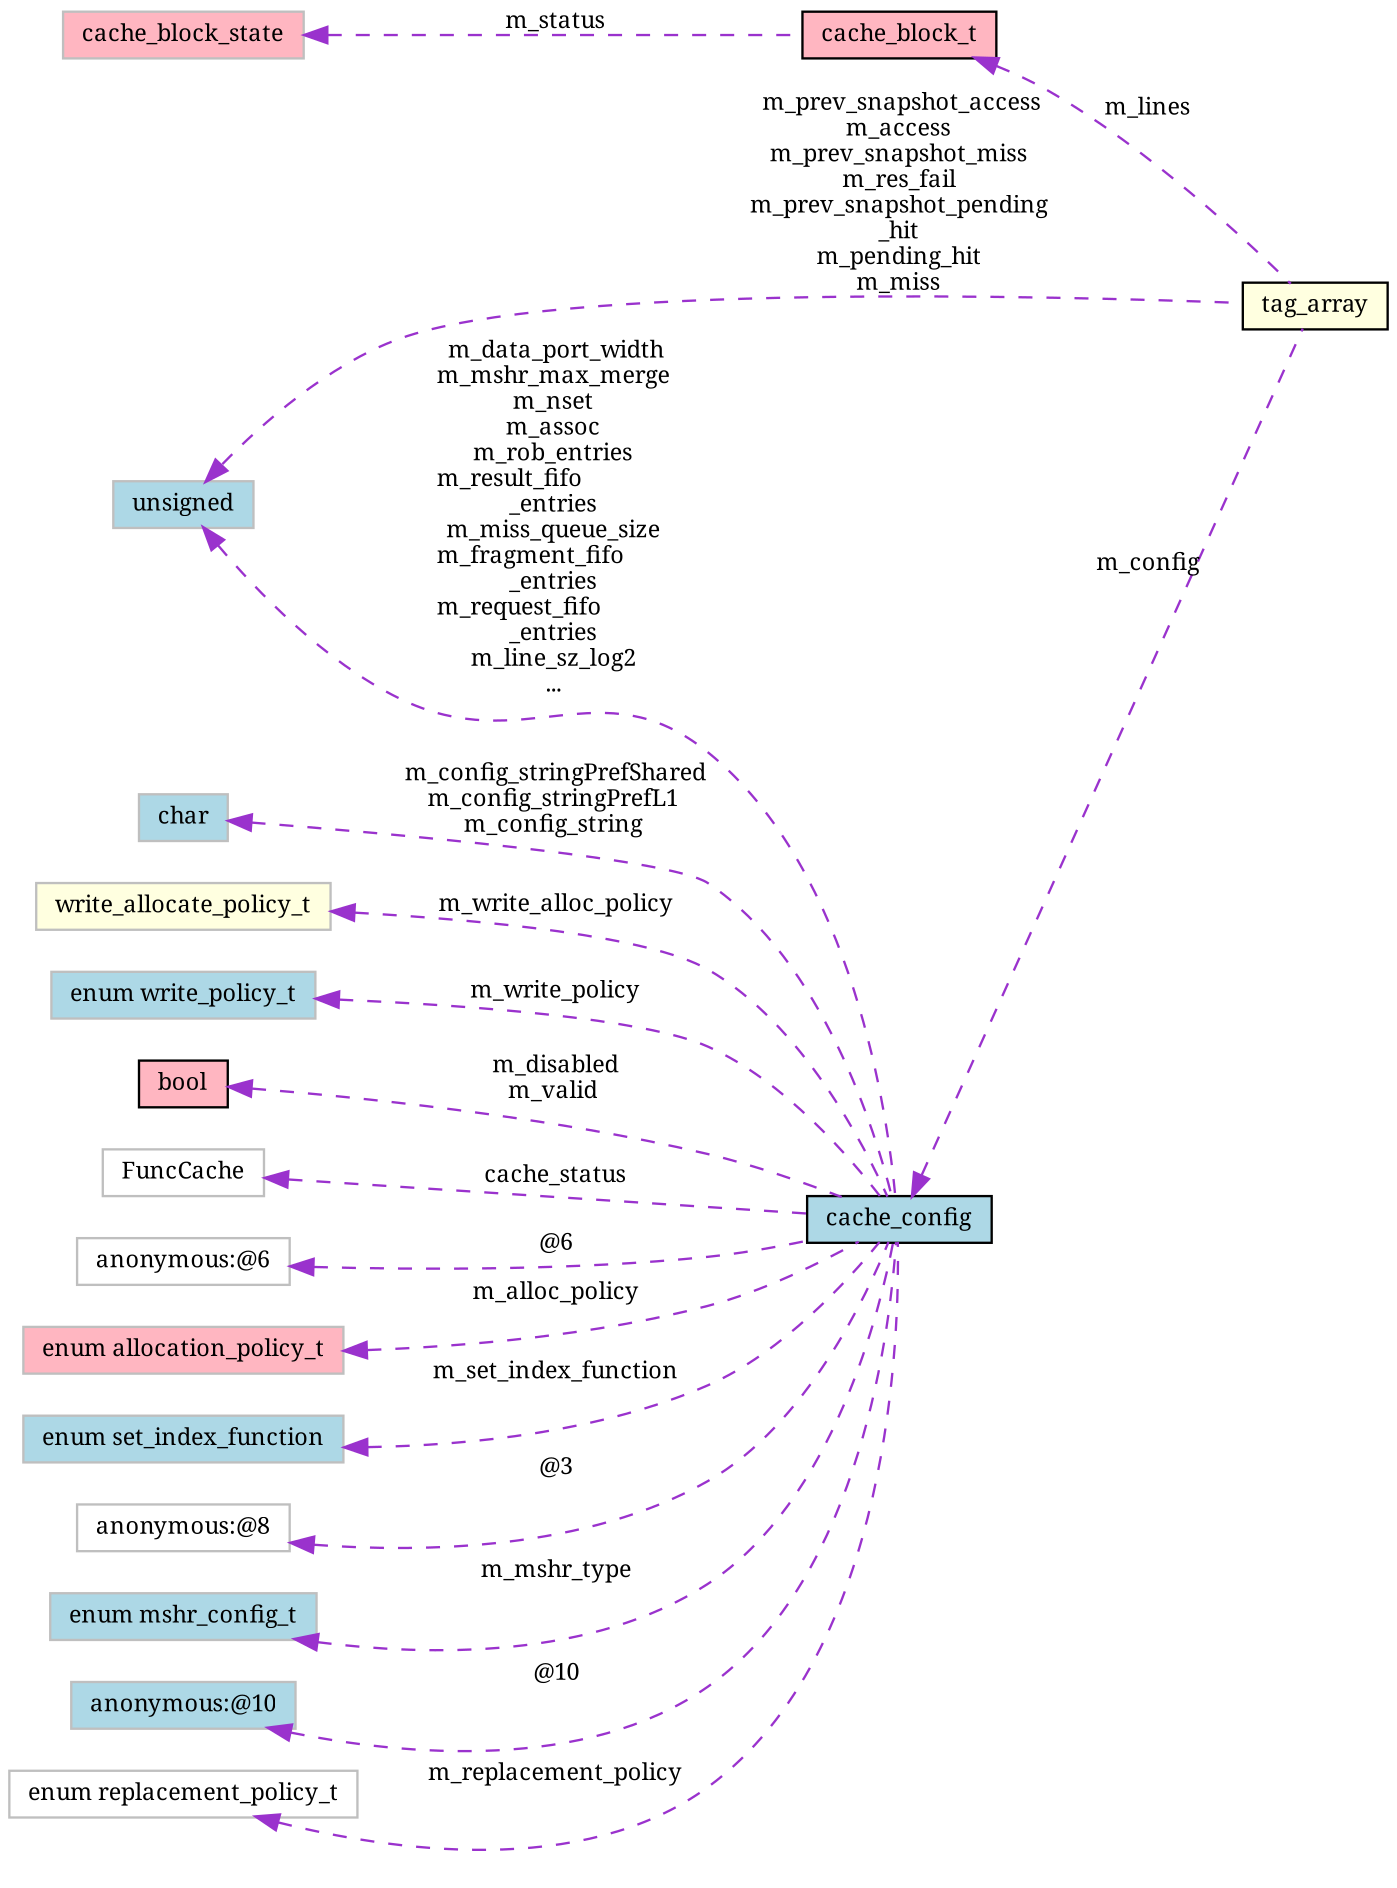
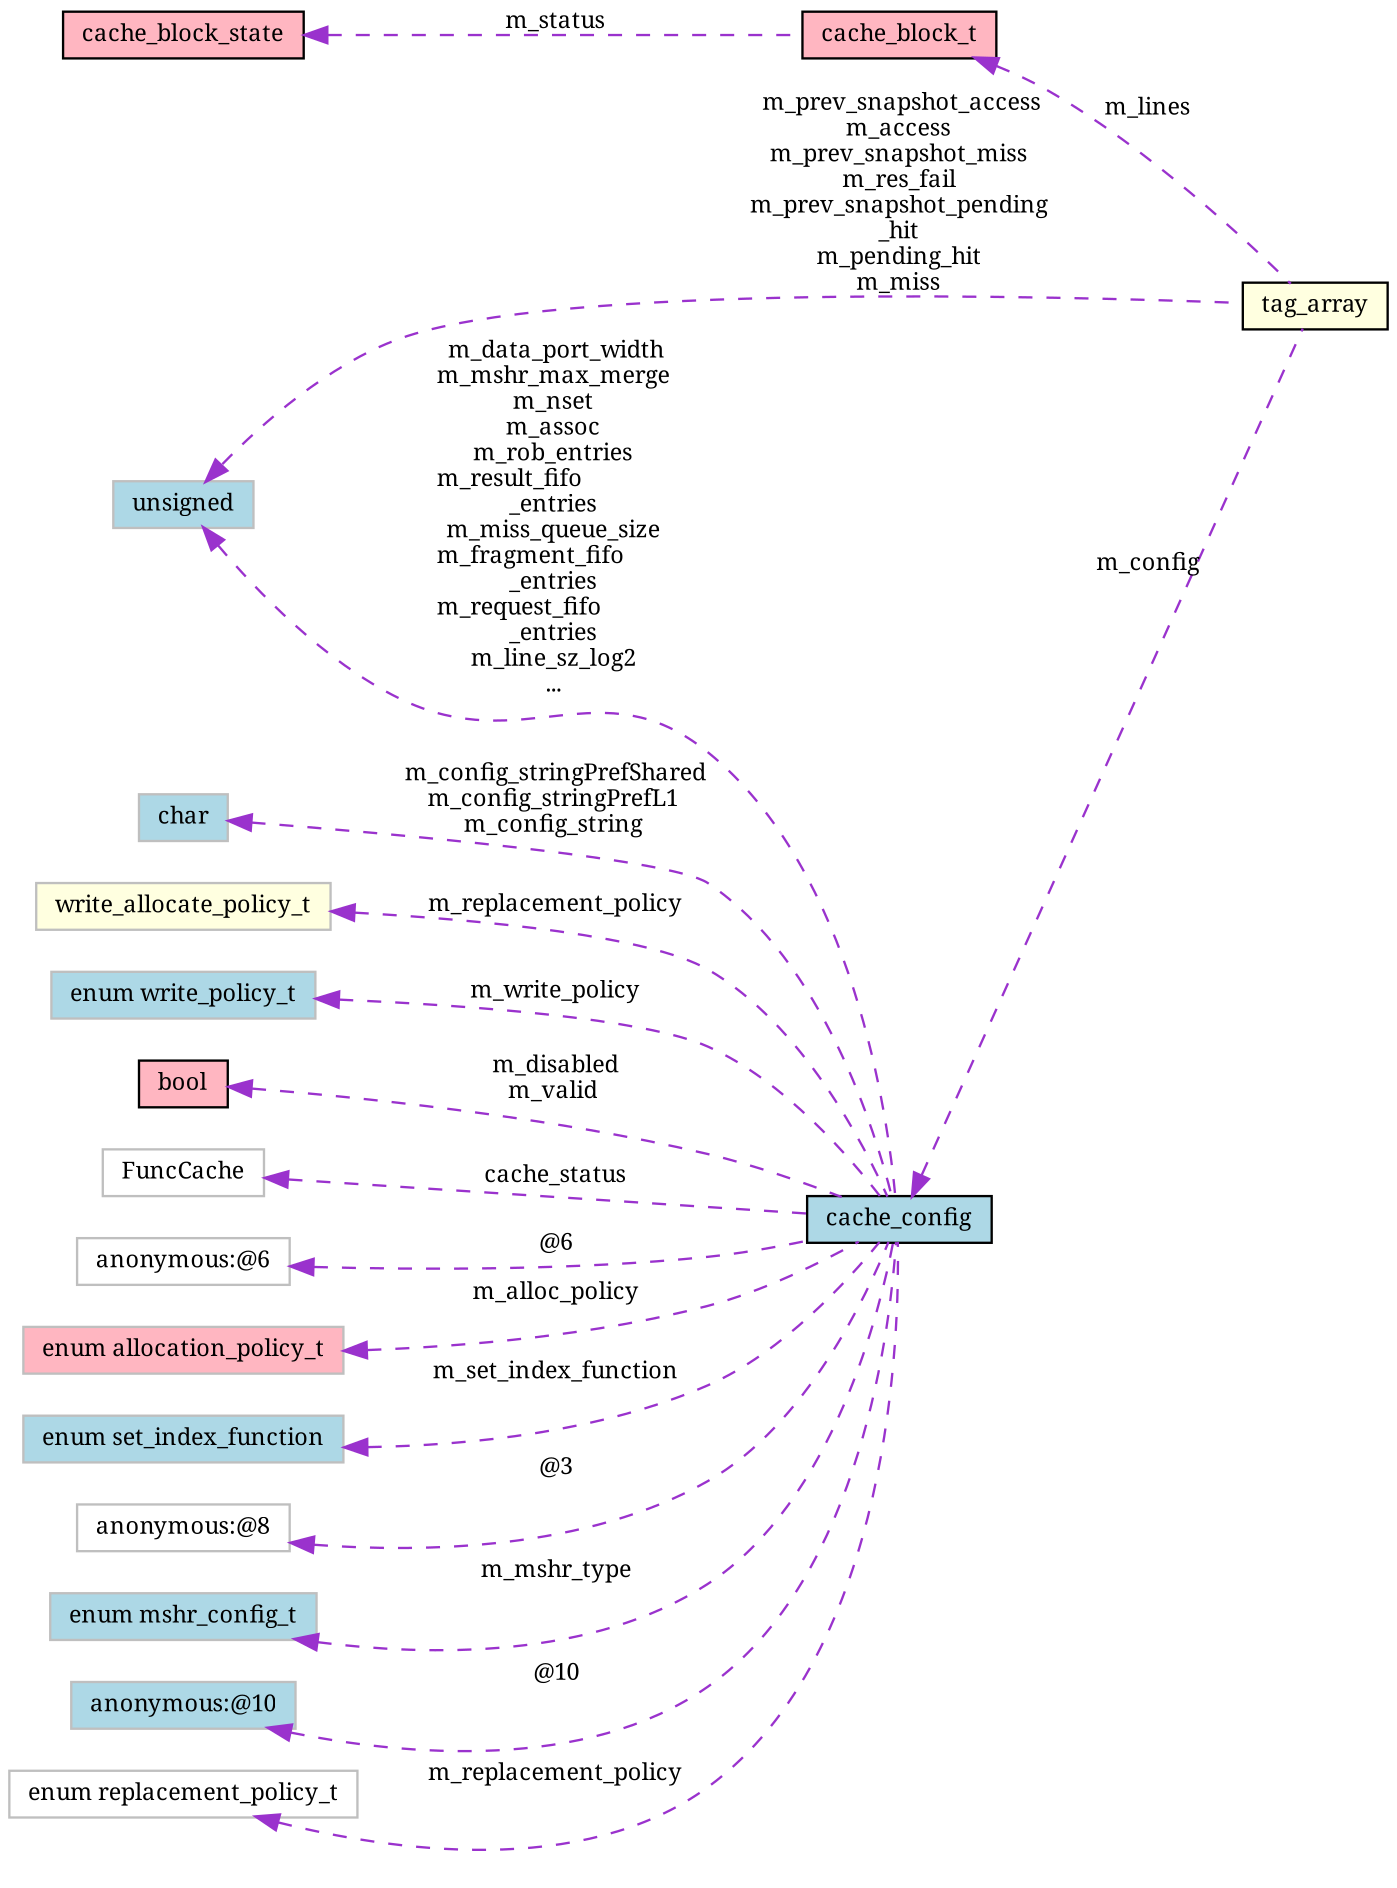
(183, 35) -> (183, 35)
(554, 905) -> (554, 905)
